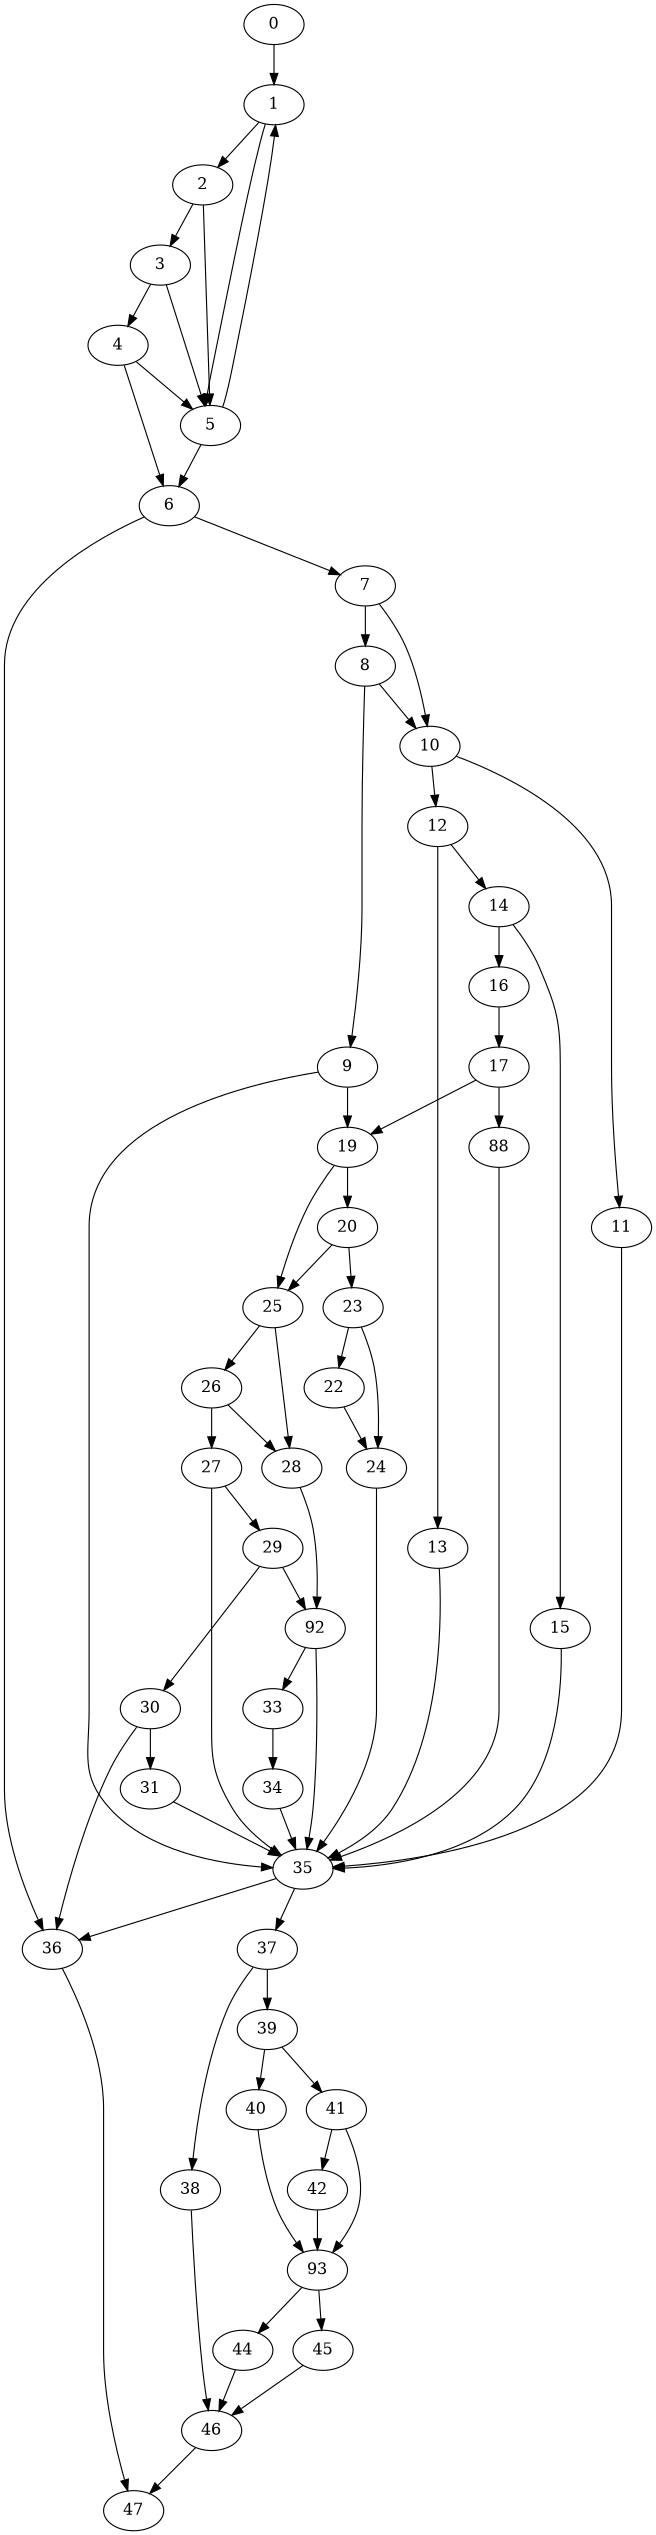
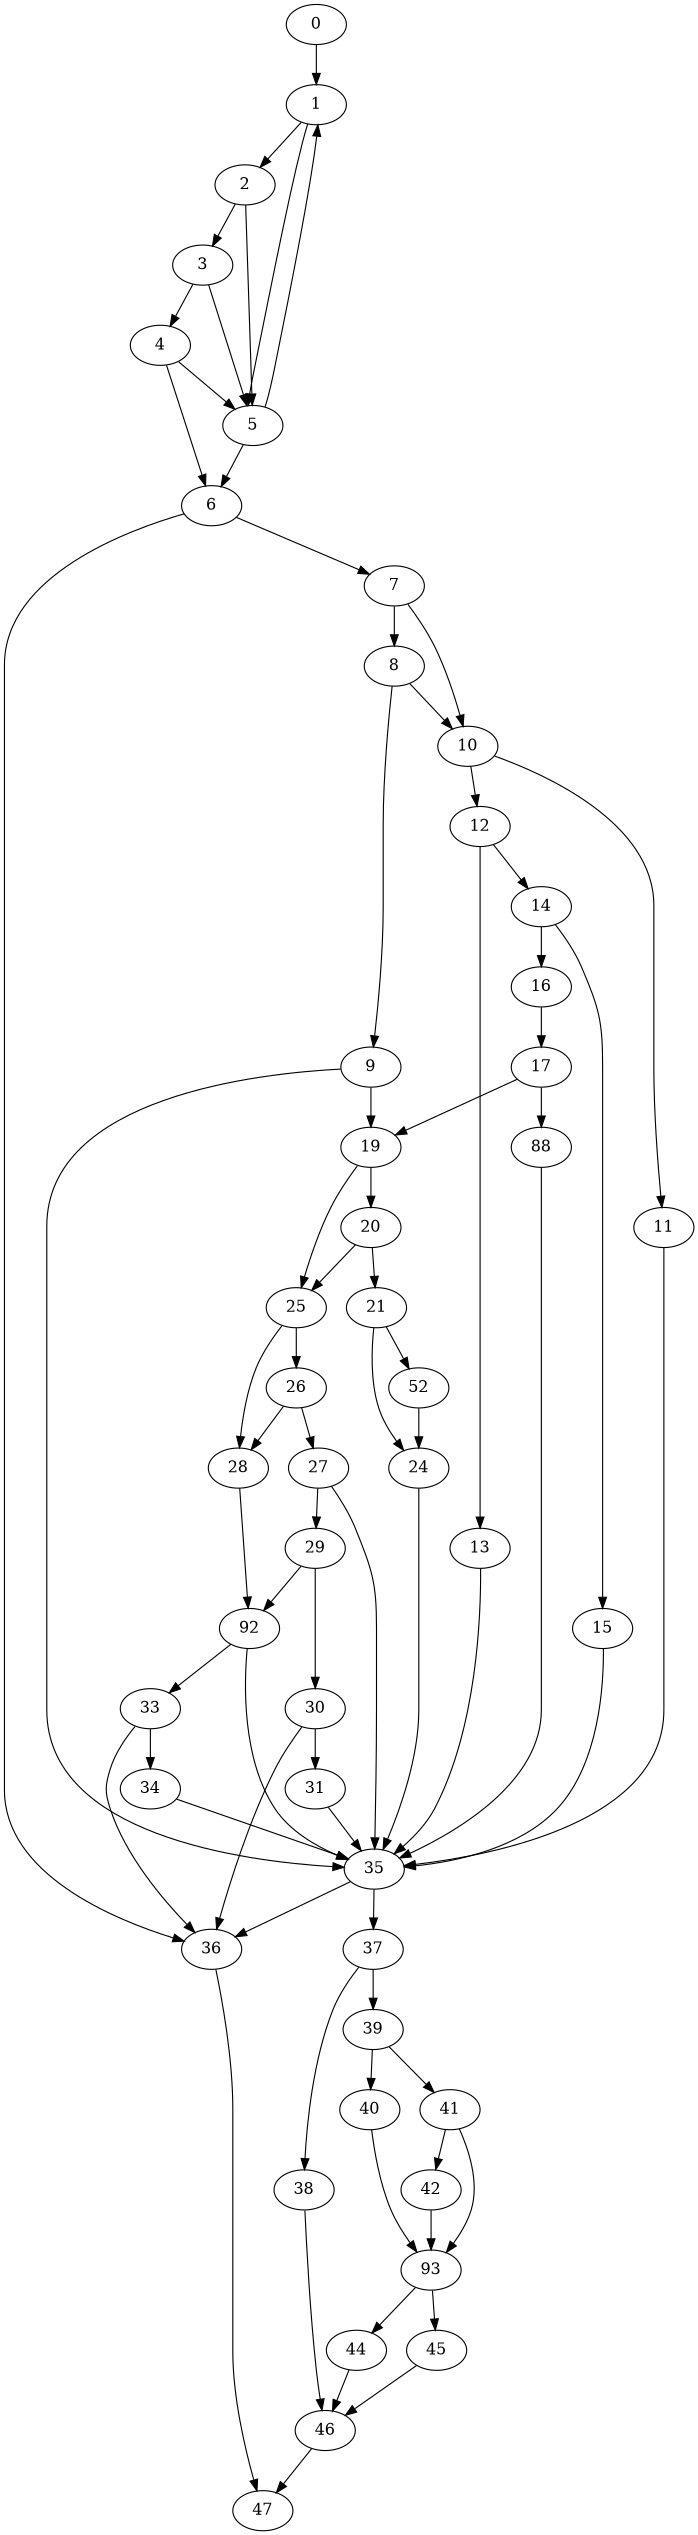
(353, 1308) -> (376, 1308)
(334, 1388) -> (419, 1388)
none -> (120, 1832)
